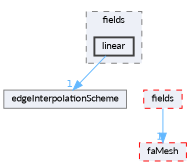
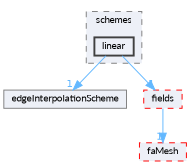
(114, 21) -> (114, 21)
none -> (135, 69)
